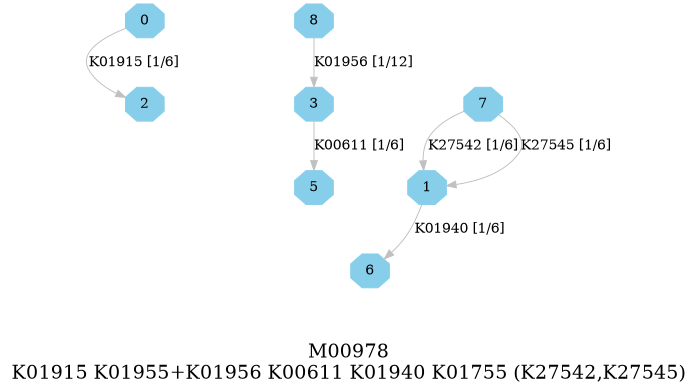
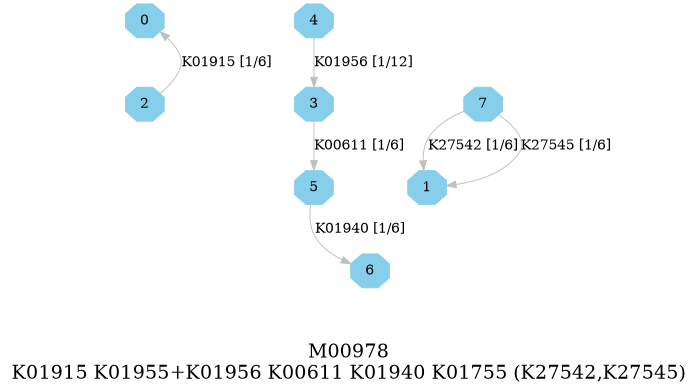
(314, 21) -> (314, 21)
(87, 57) -> (180, 67)
(410, 231) -> (316, 238)
